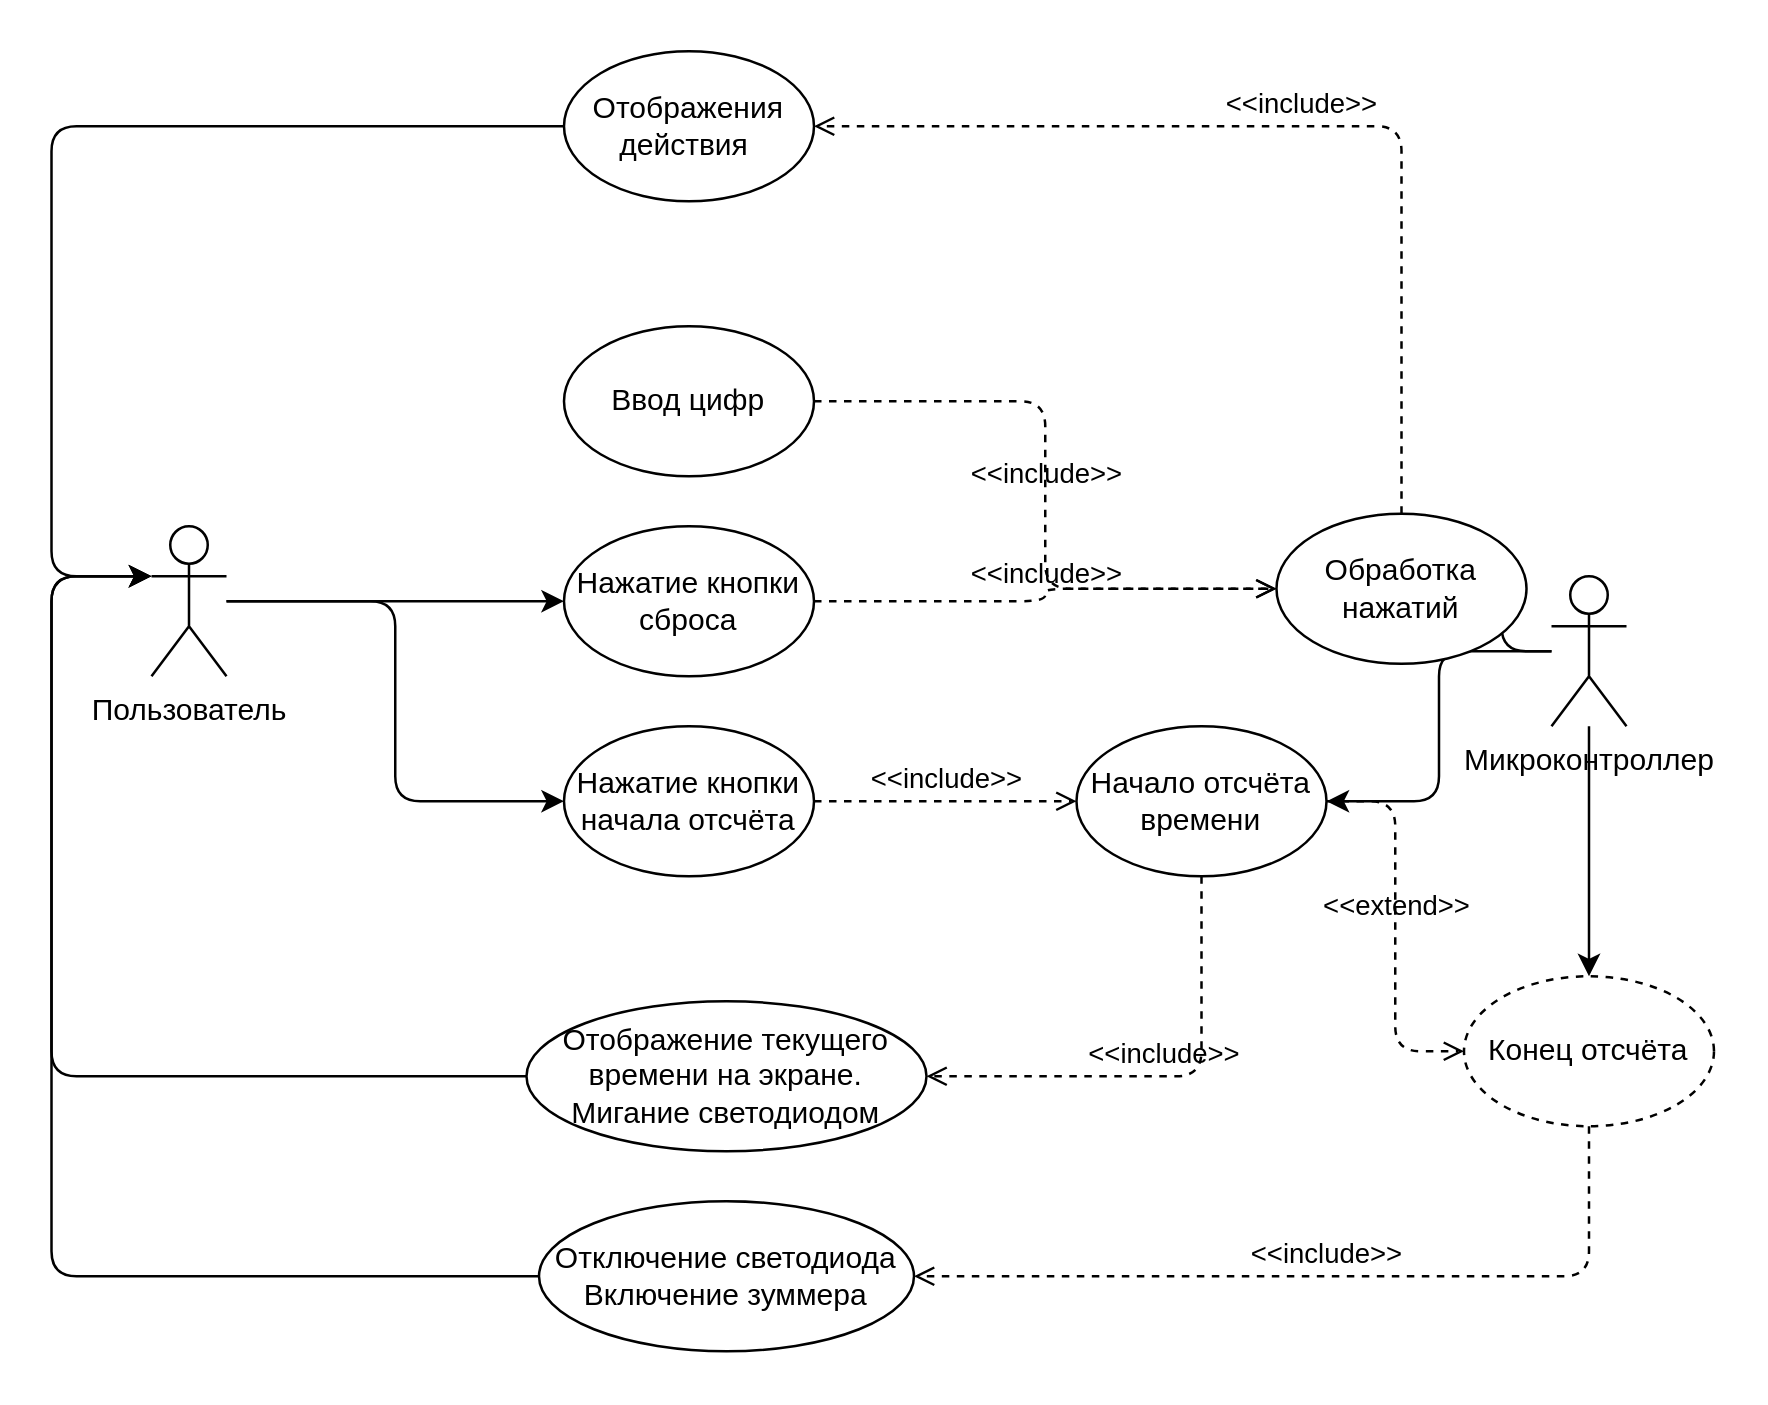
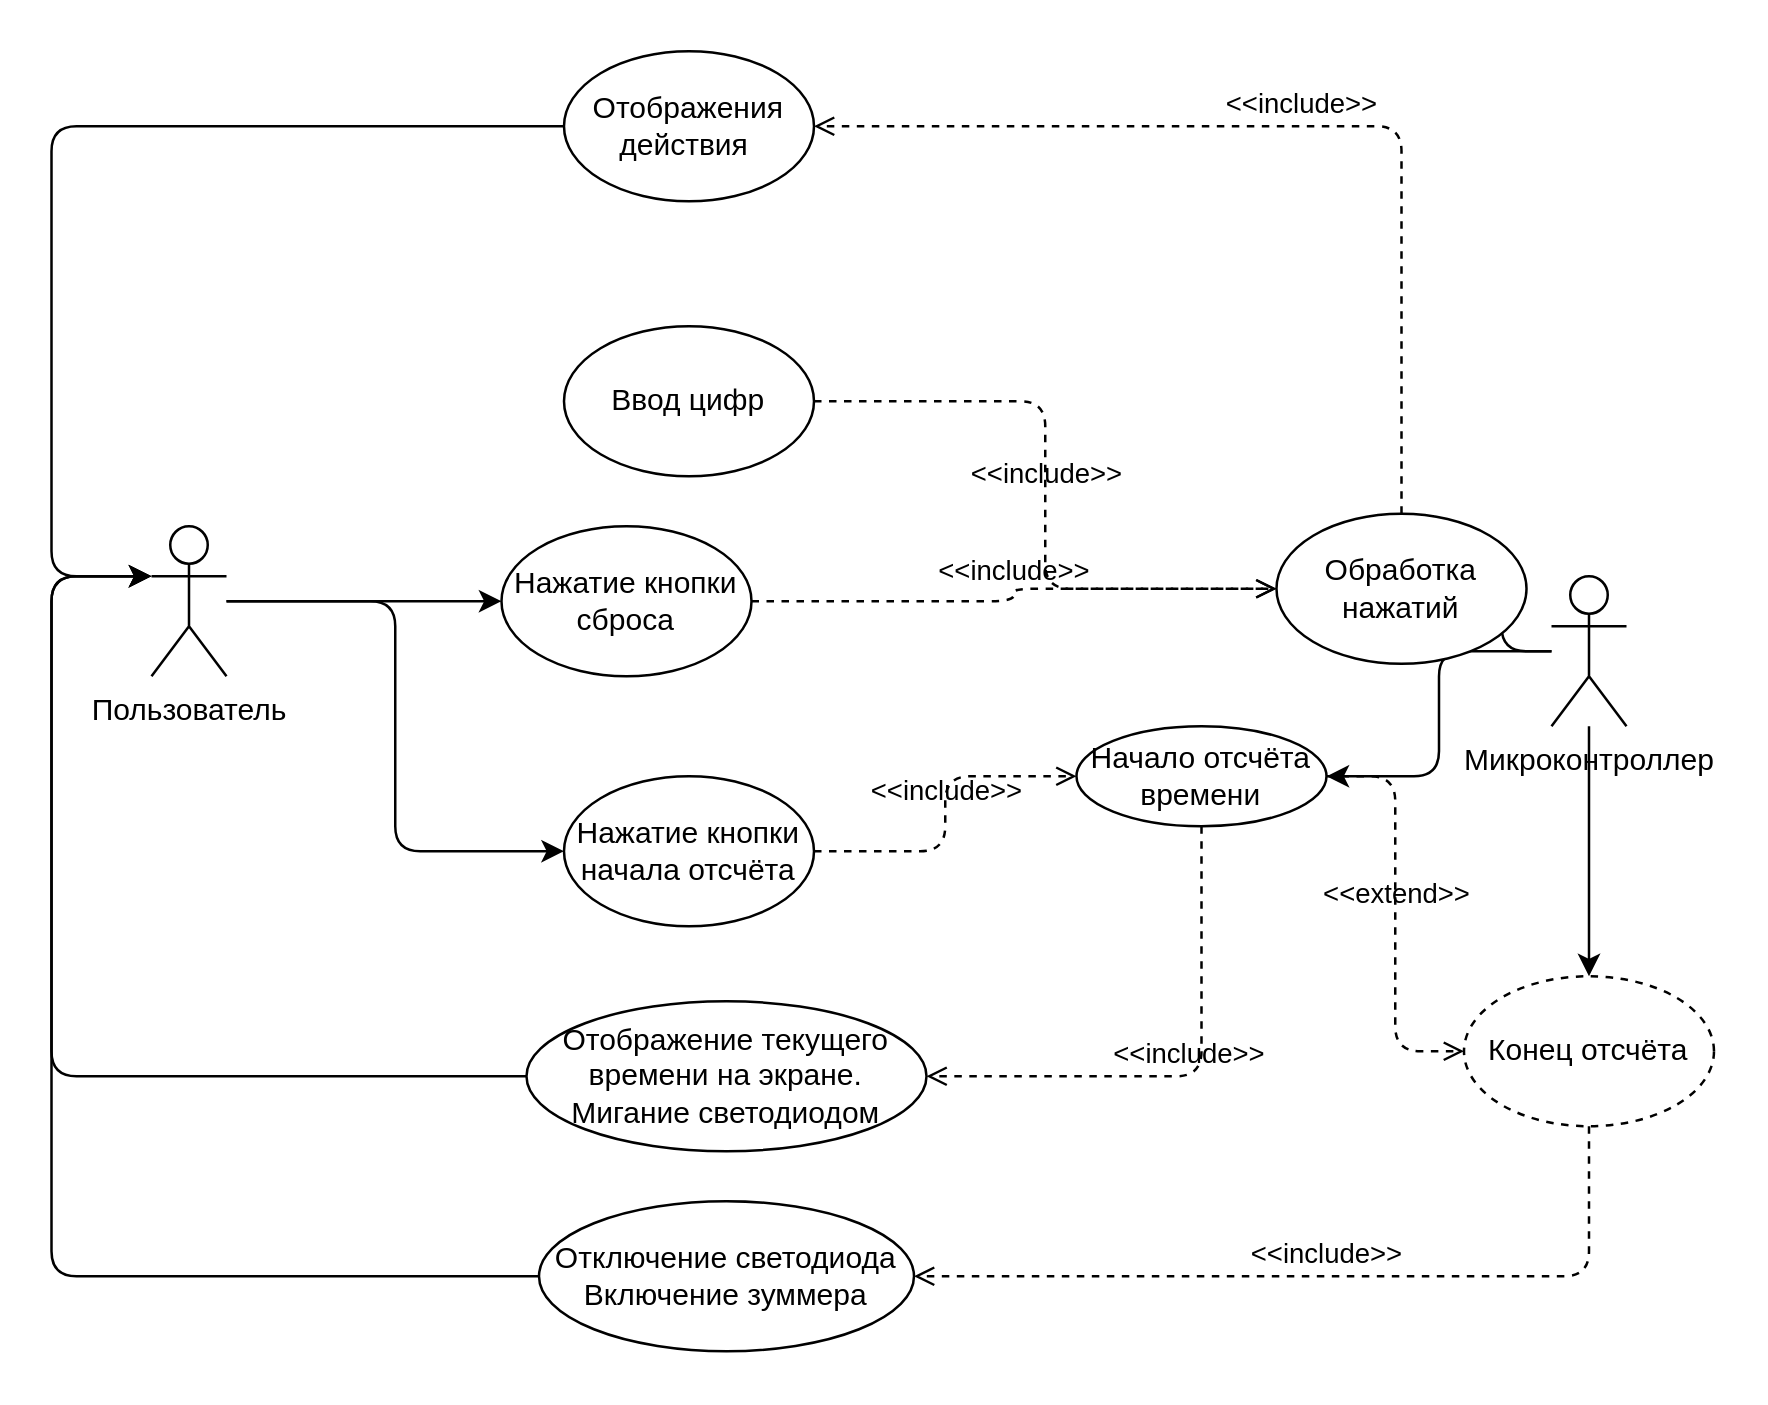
(689, 601) -> (626, 601)
(689, 801) -> (689, 851)
(1201, 801) -> (1201, 776)
